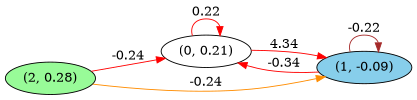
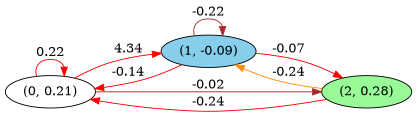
none -> (296, 60)
(284, 63) -> (128, 72)
none -> (204, 92)
